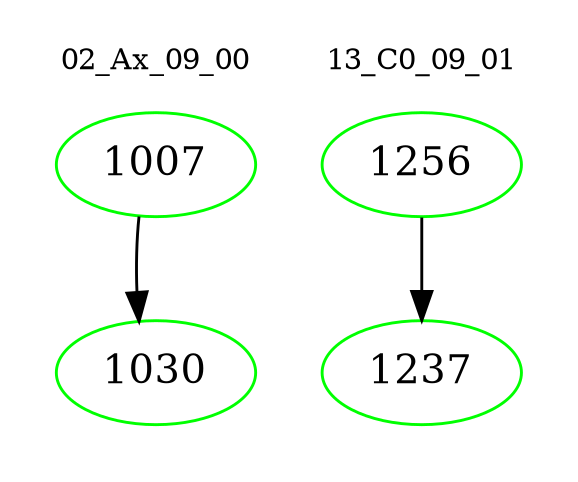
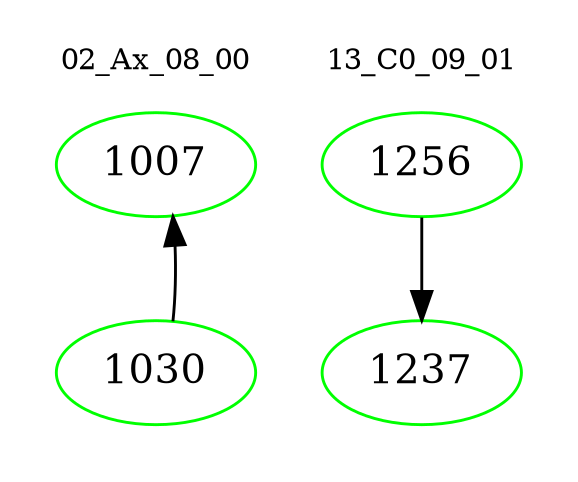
(156, 62) -> (156, 62)
(137, 254) -> (175, 284)
